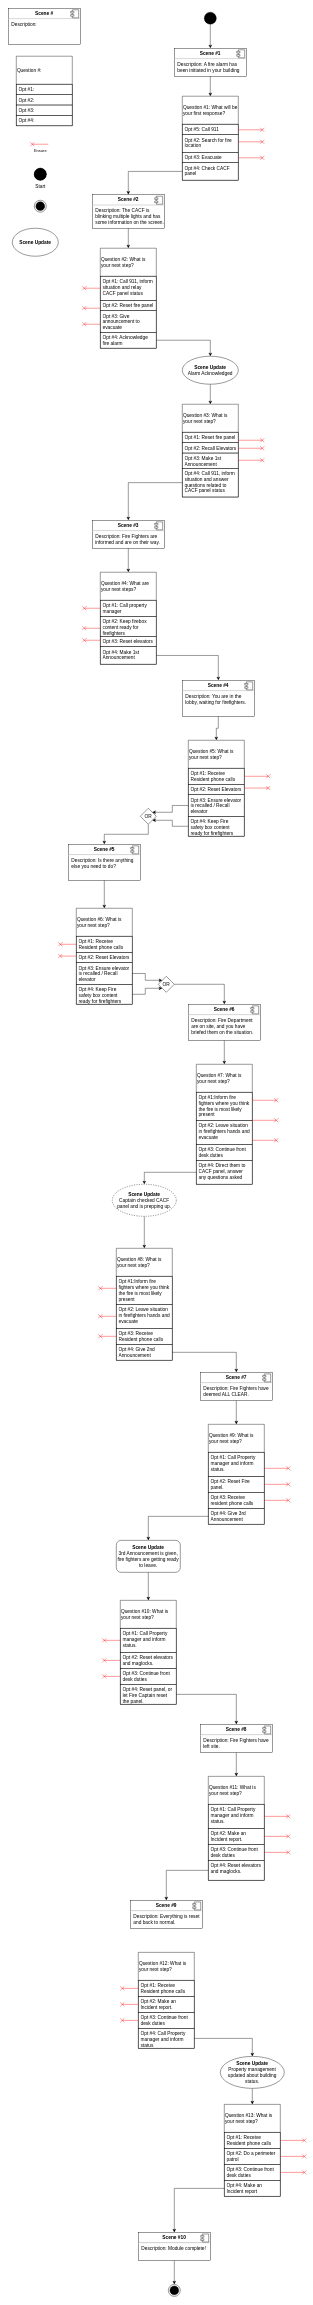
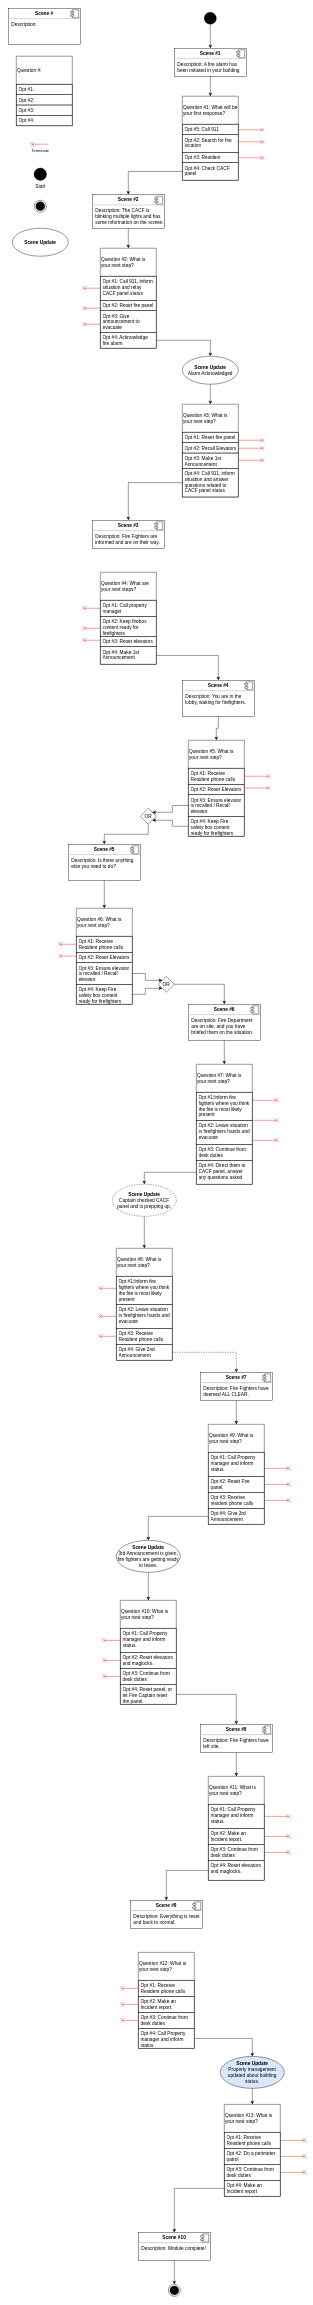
(40, 150) -> (40, 150)
(204, 158) -> (204, 158)
(35, 242) -> (40, 242)
(128, 568) -> none
(211, 1352) -> (211, 1352)
(148, 1556) -> (148, 1556)
(252, 2072) -> (252, 2072)
